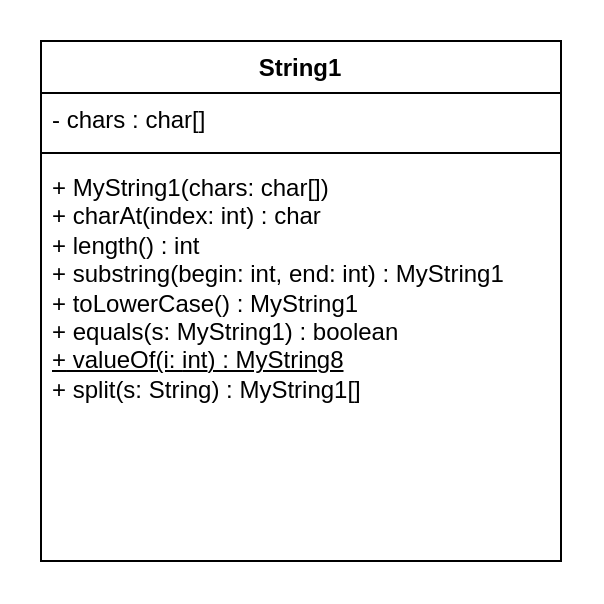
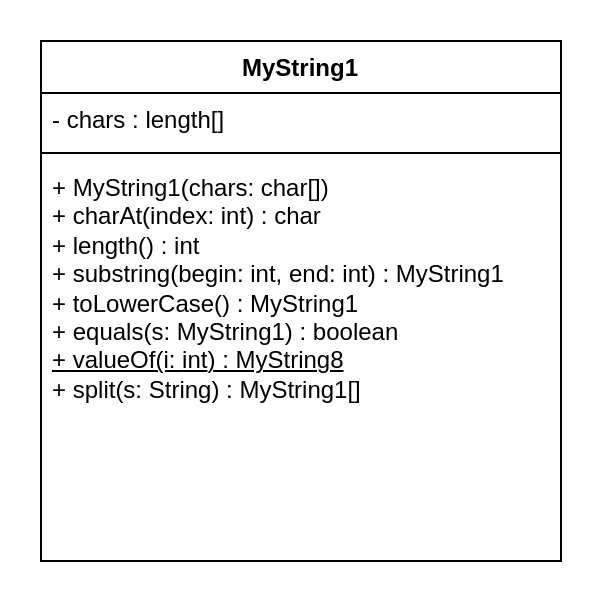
(301, 69) -> (301, 69)
(148, 121) -> (158, 121)
